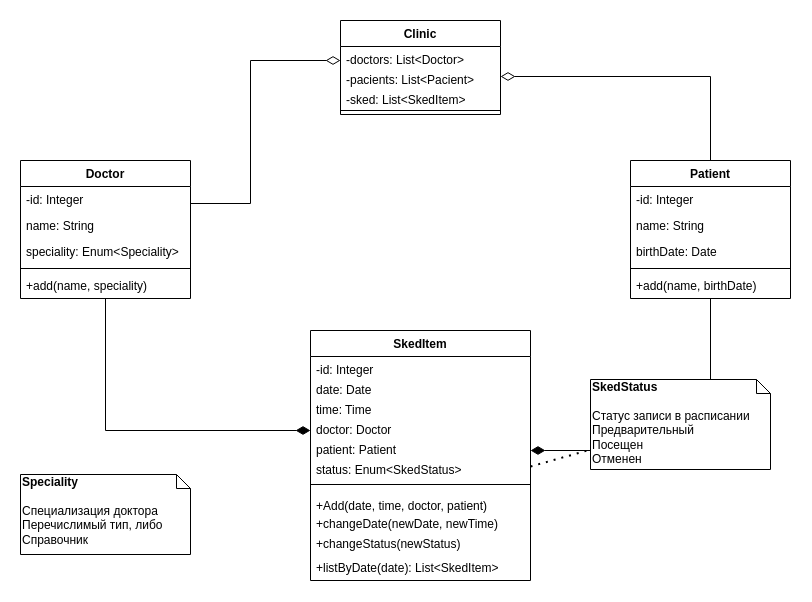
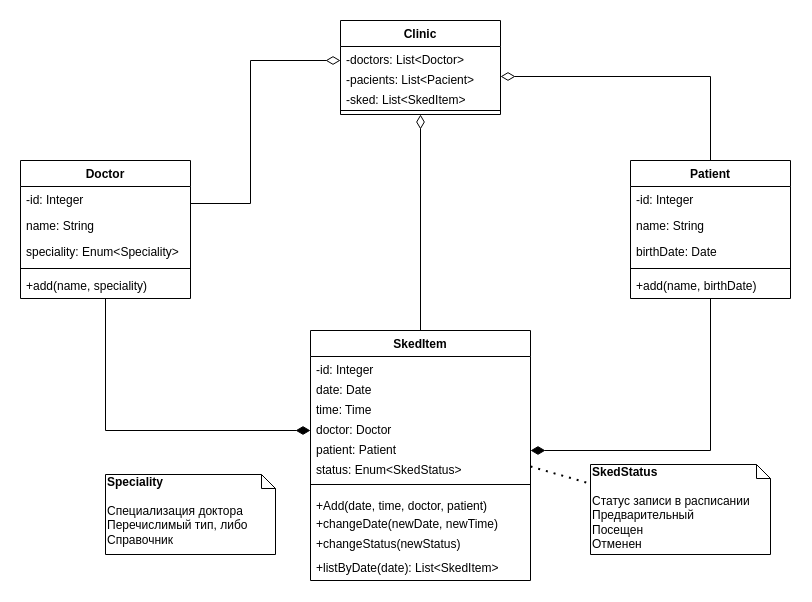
none -> (421, 229)
(681, 425) -> (681, 510)
(106, 515) -> (191, 515)
